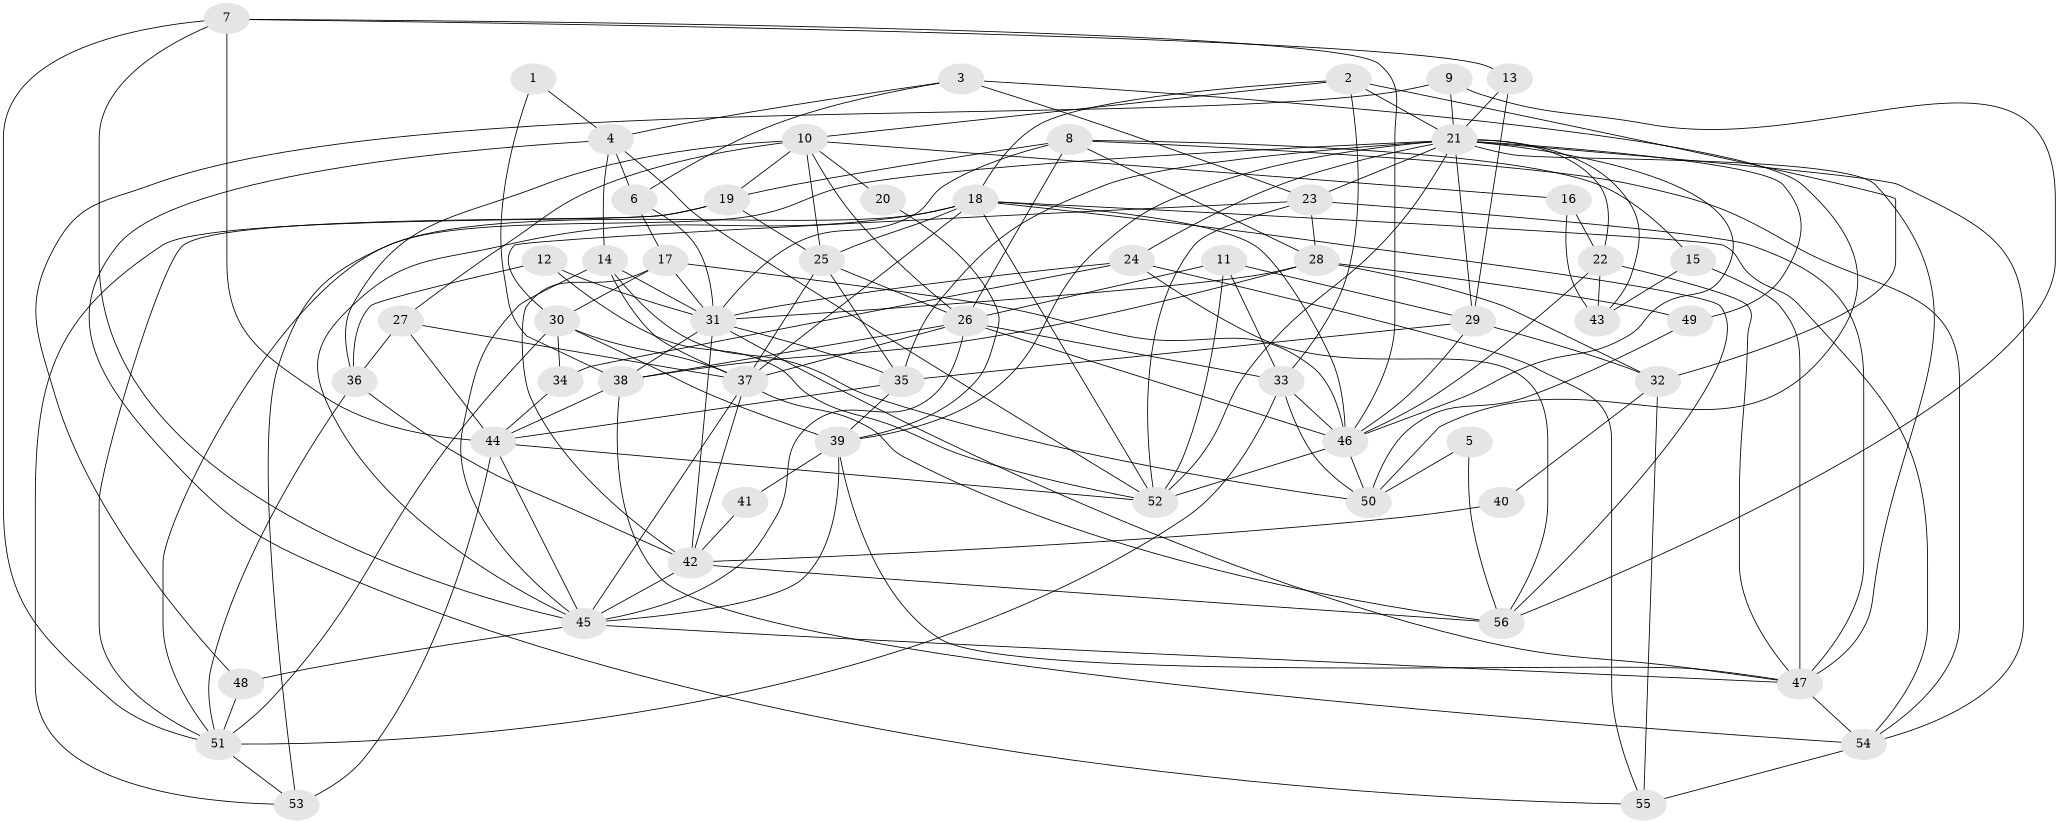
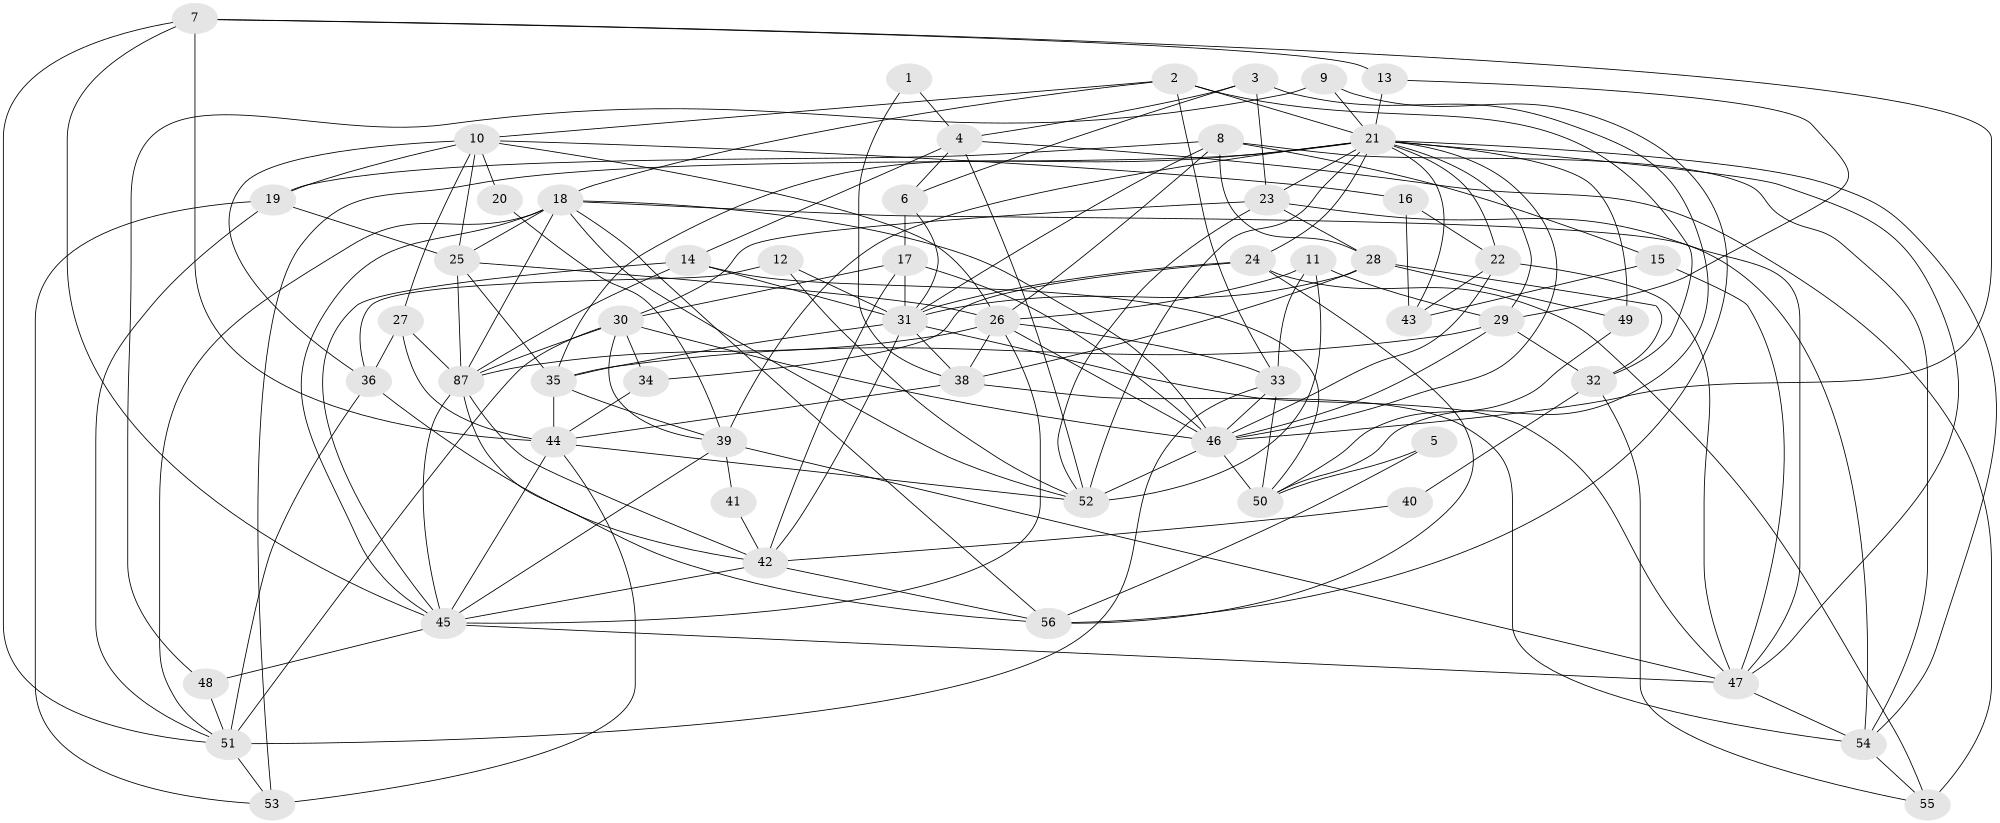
(745, 381) -> (461, 381)
none -> (929, 396)
